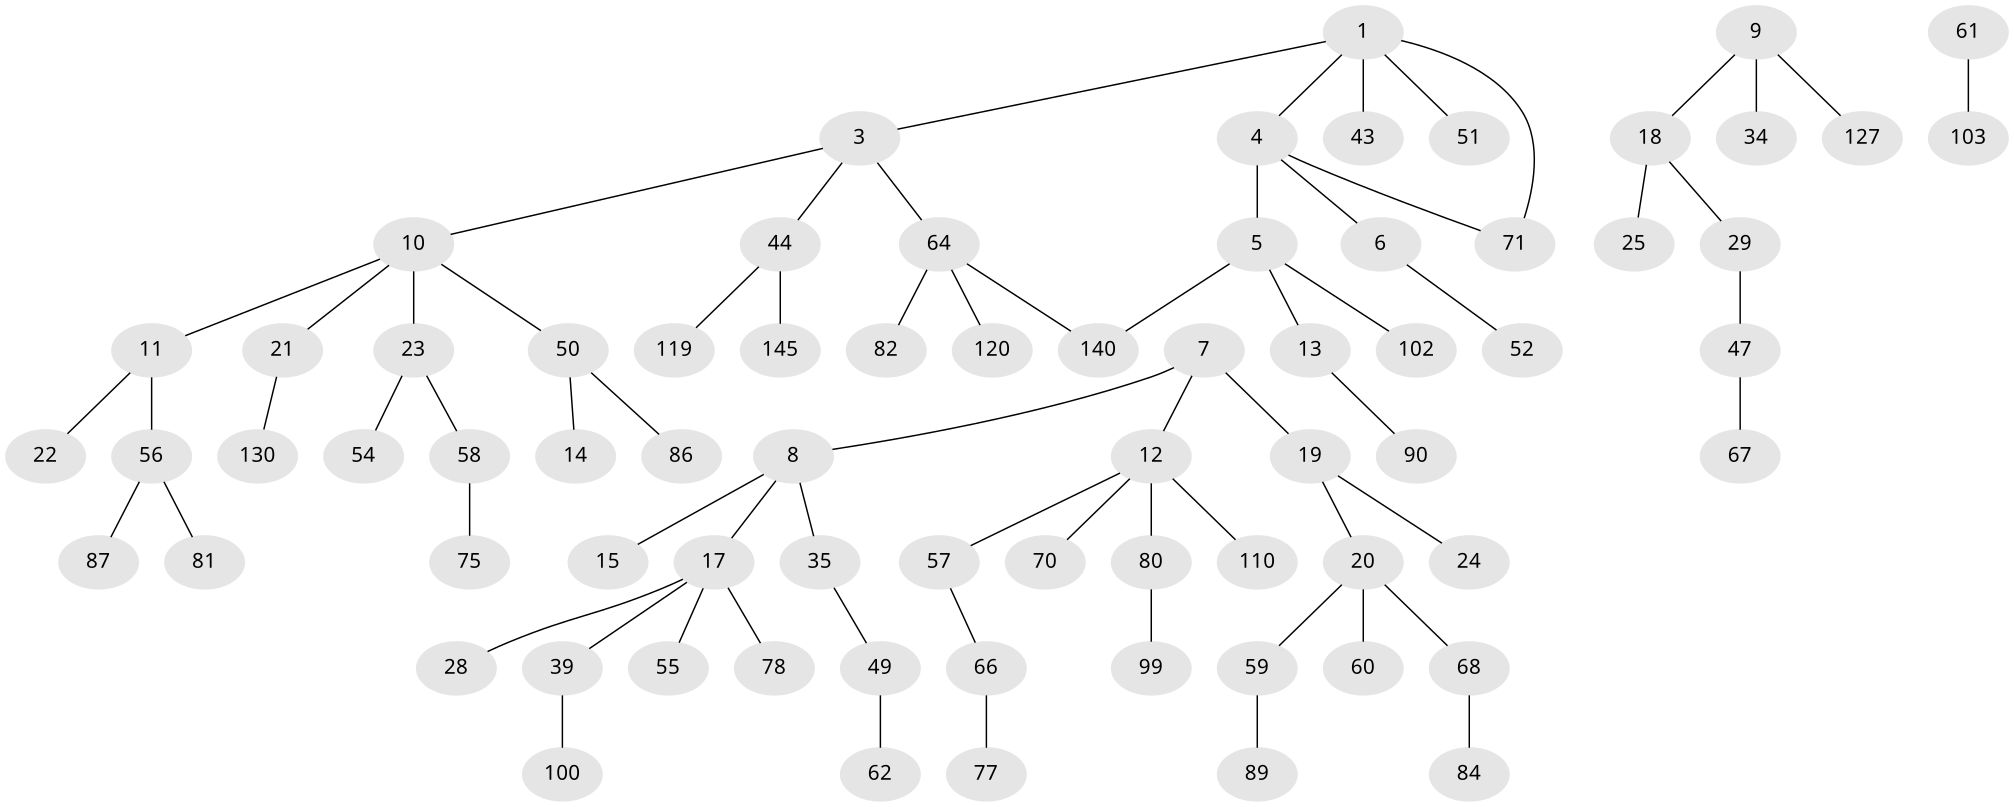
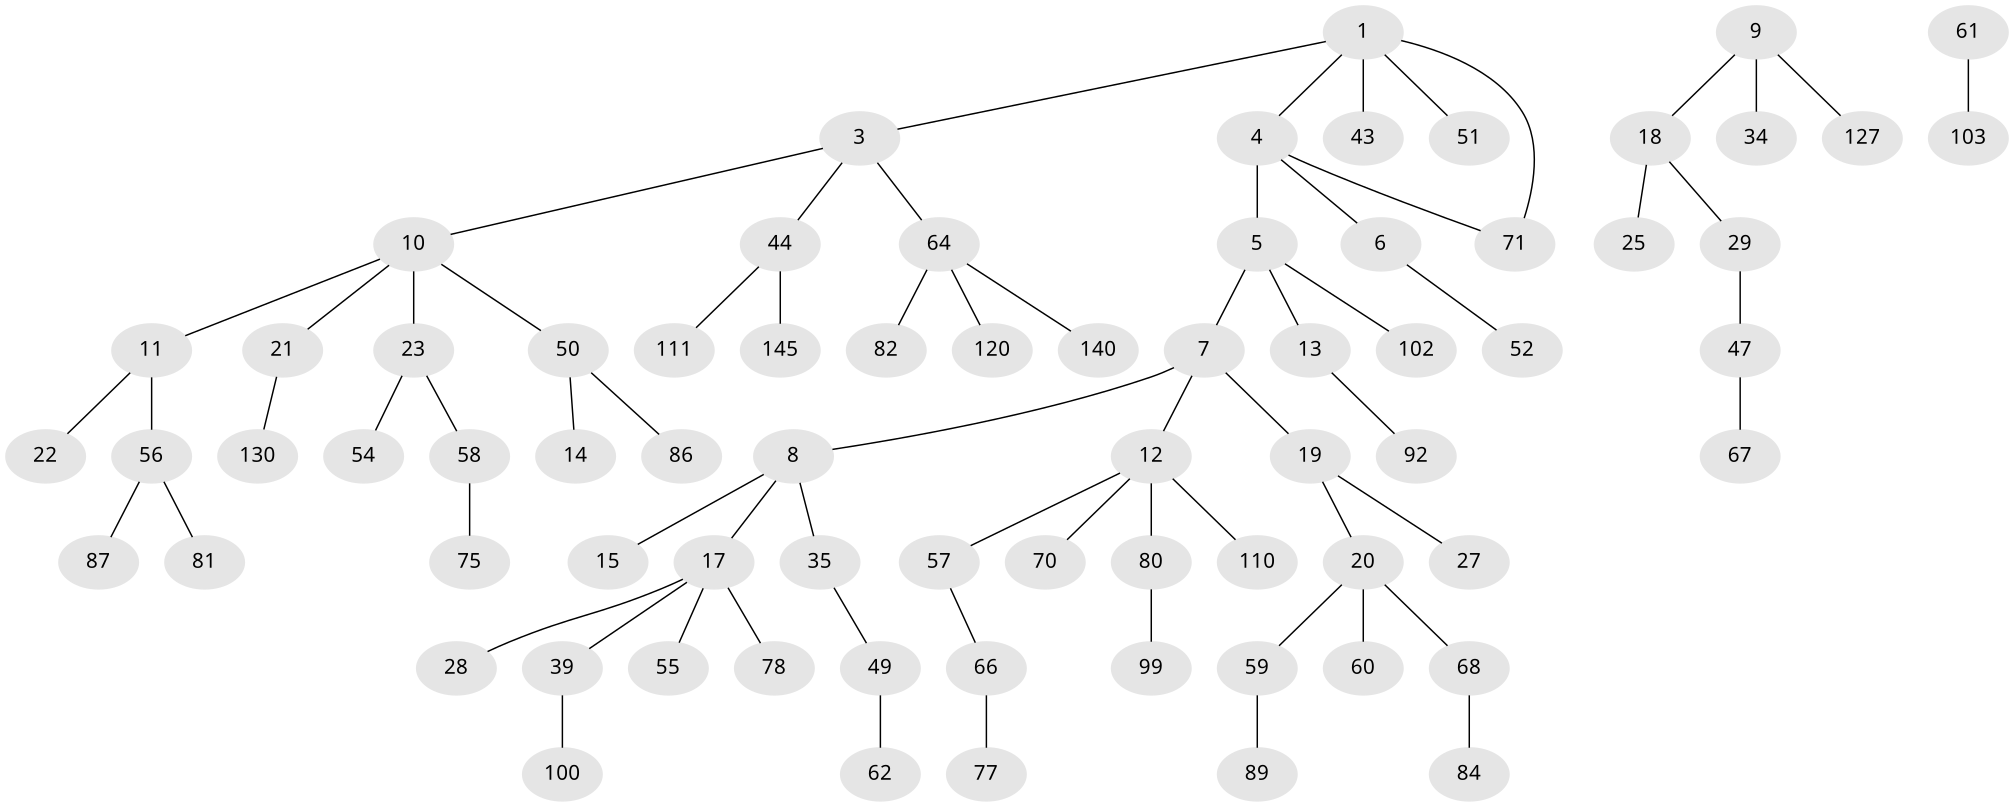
(1178, 297) -> (1231, 297)
(674, 350) -> (674, 350)
(1416, 456) -> (1416, 456)
(1469, 562) -> (1469, 562)
